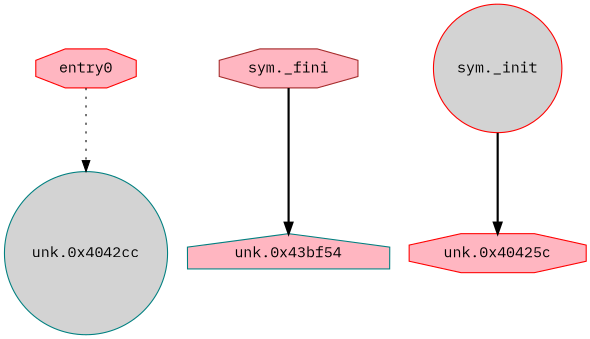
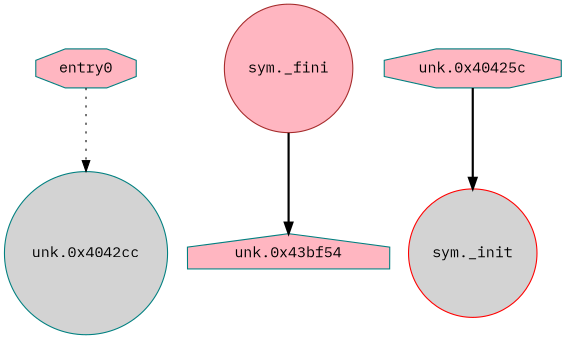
(86, 68) -> (86, 68)
(289, 68) -> (289, 68)
(498, 178) -> (473, 133)
(498, 253) -> (473, 68)
